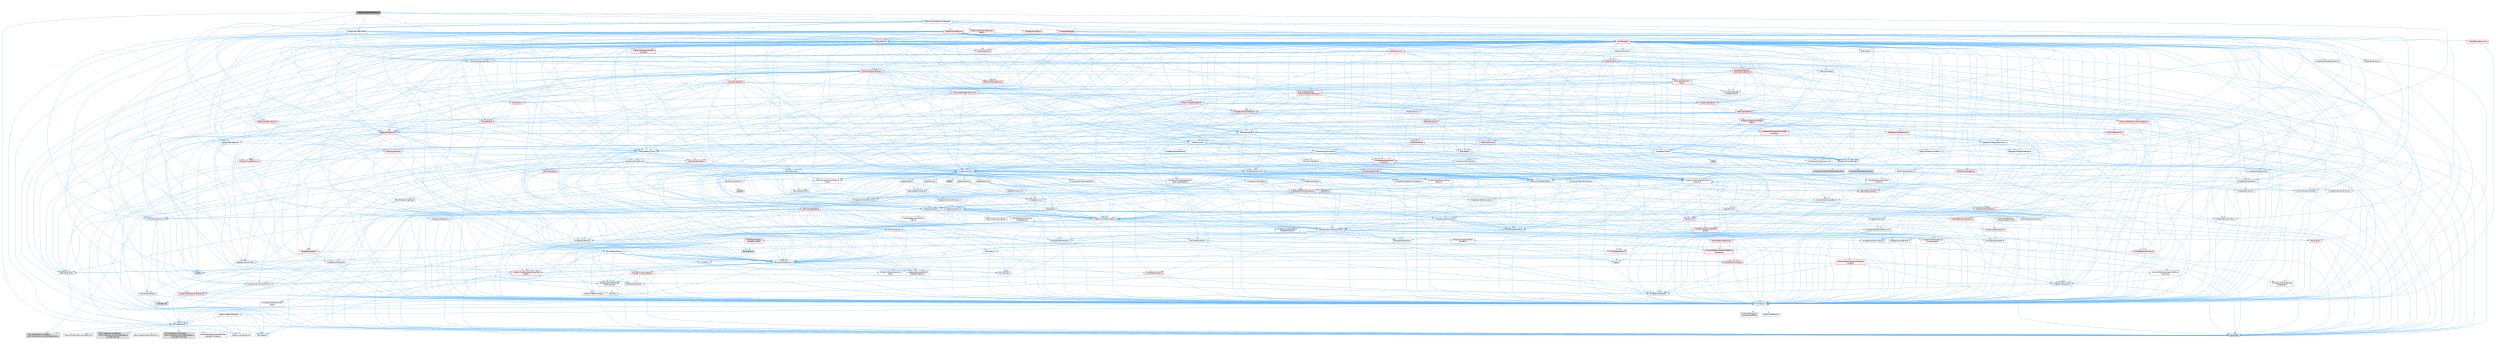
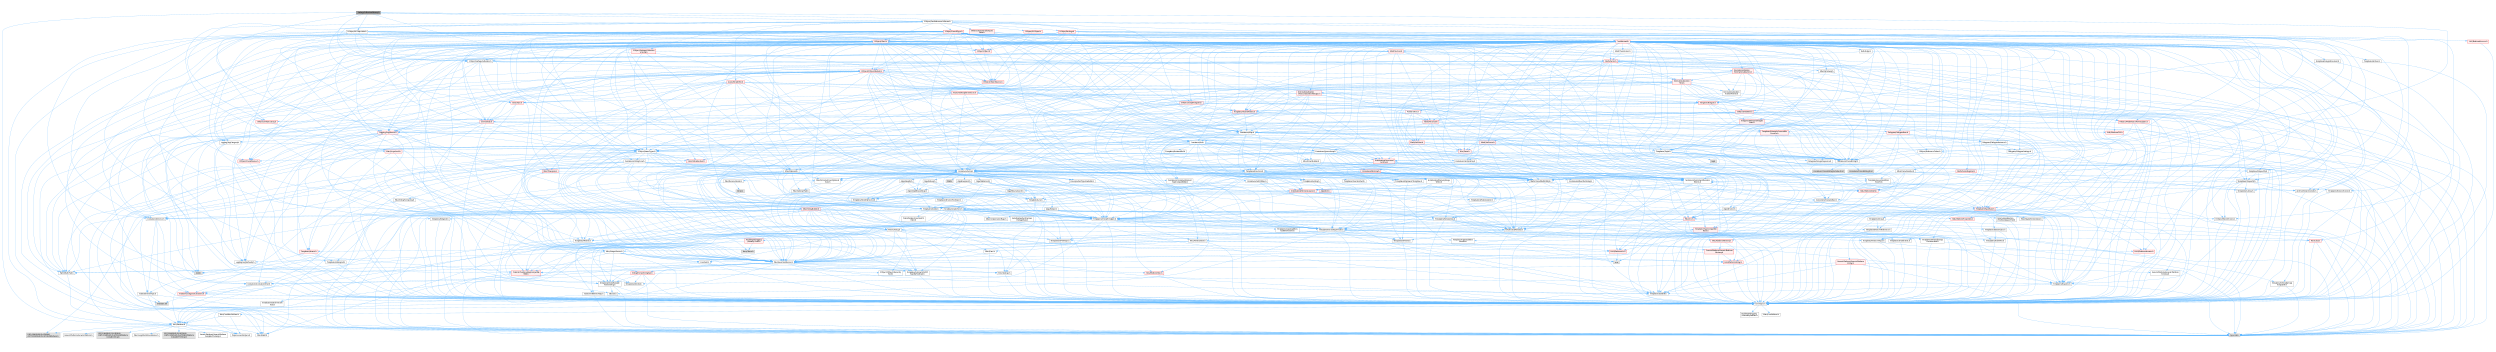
none -> (1354, 181)
